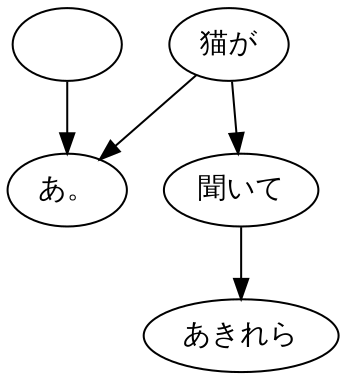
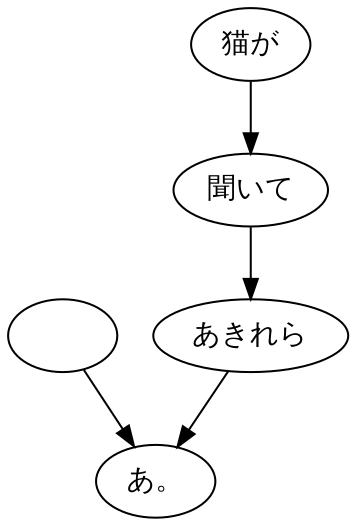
(156, 111) -> (209, 401)
